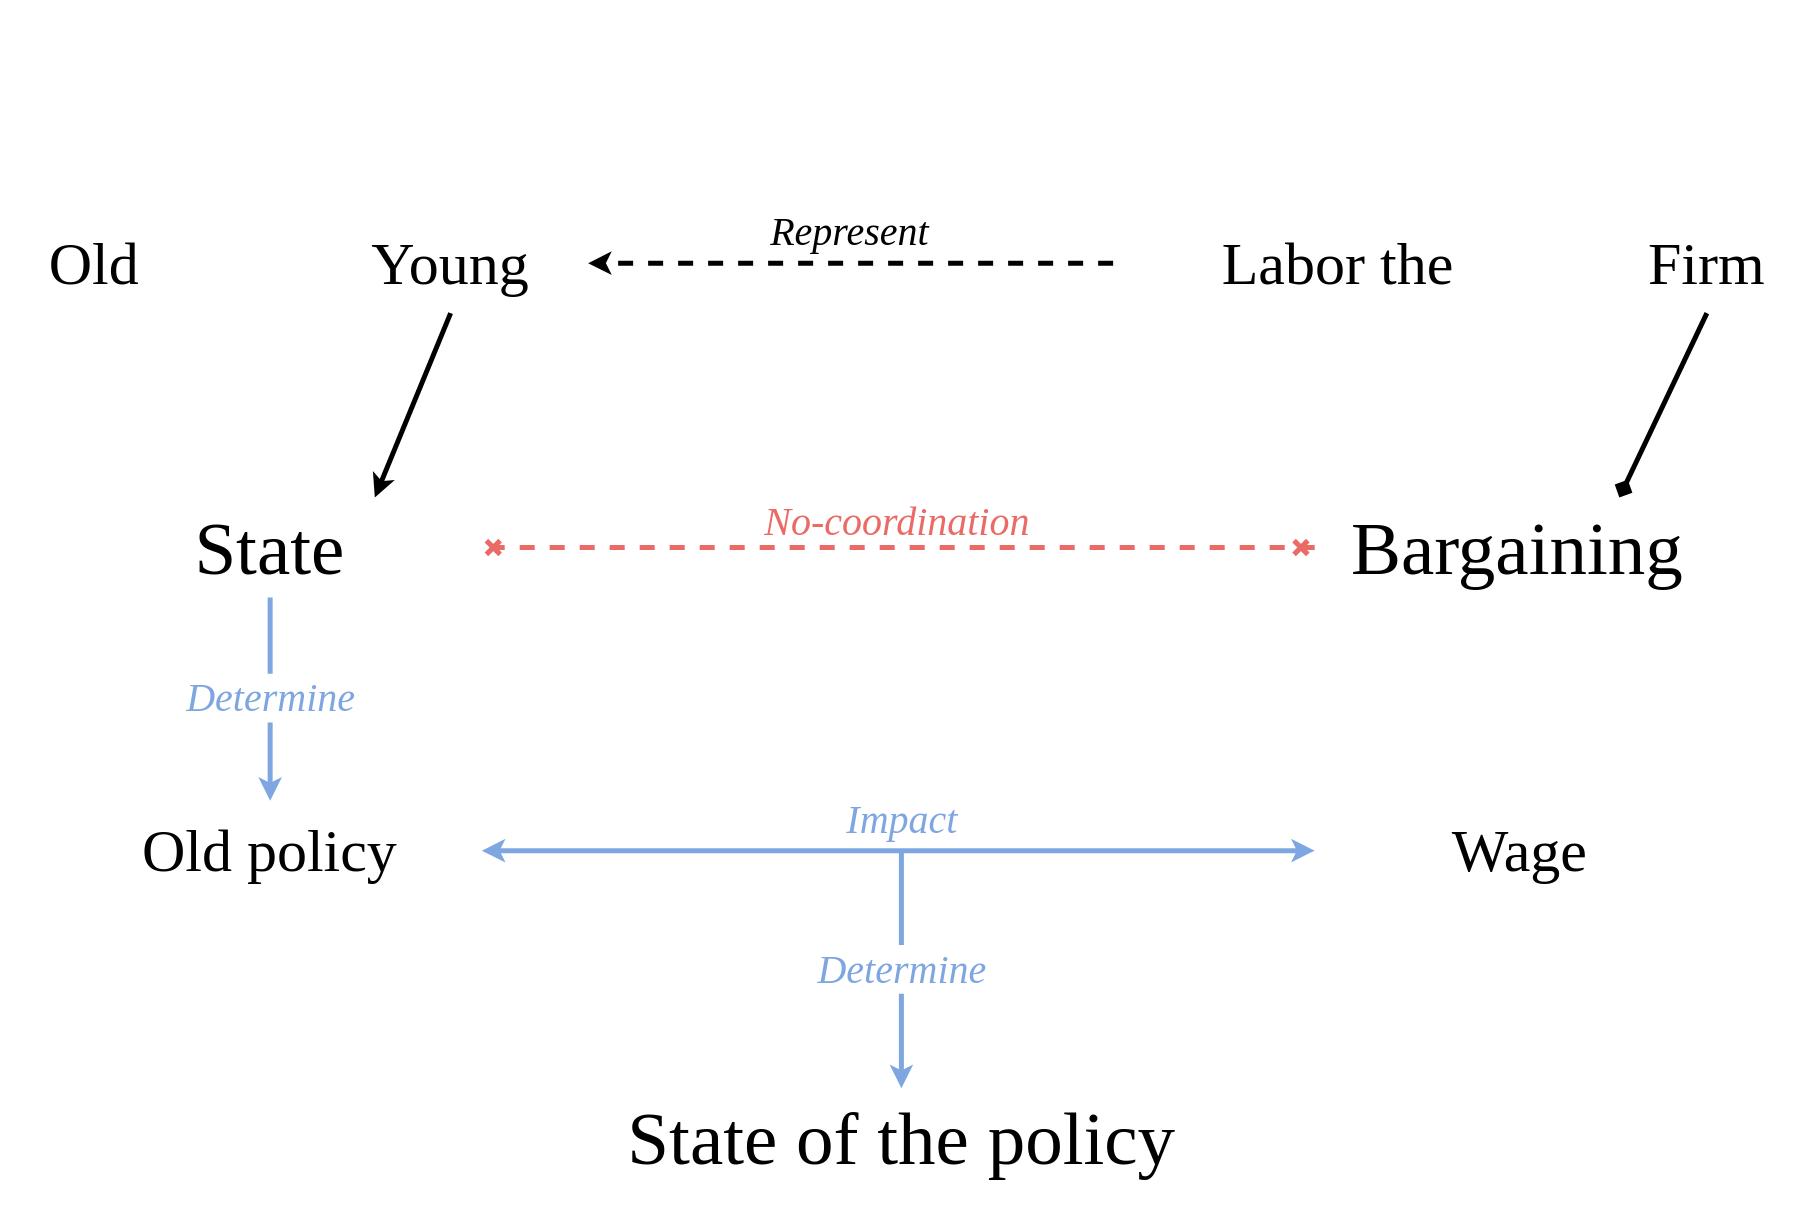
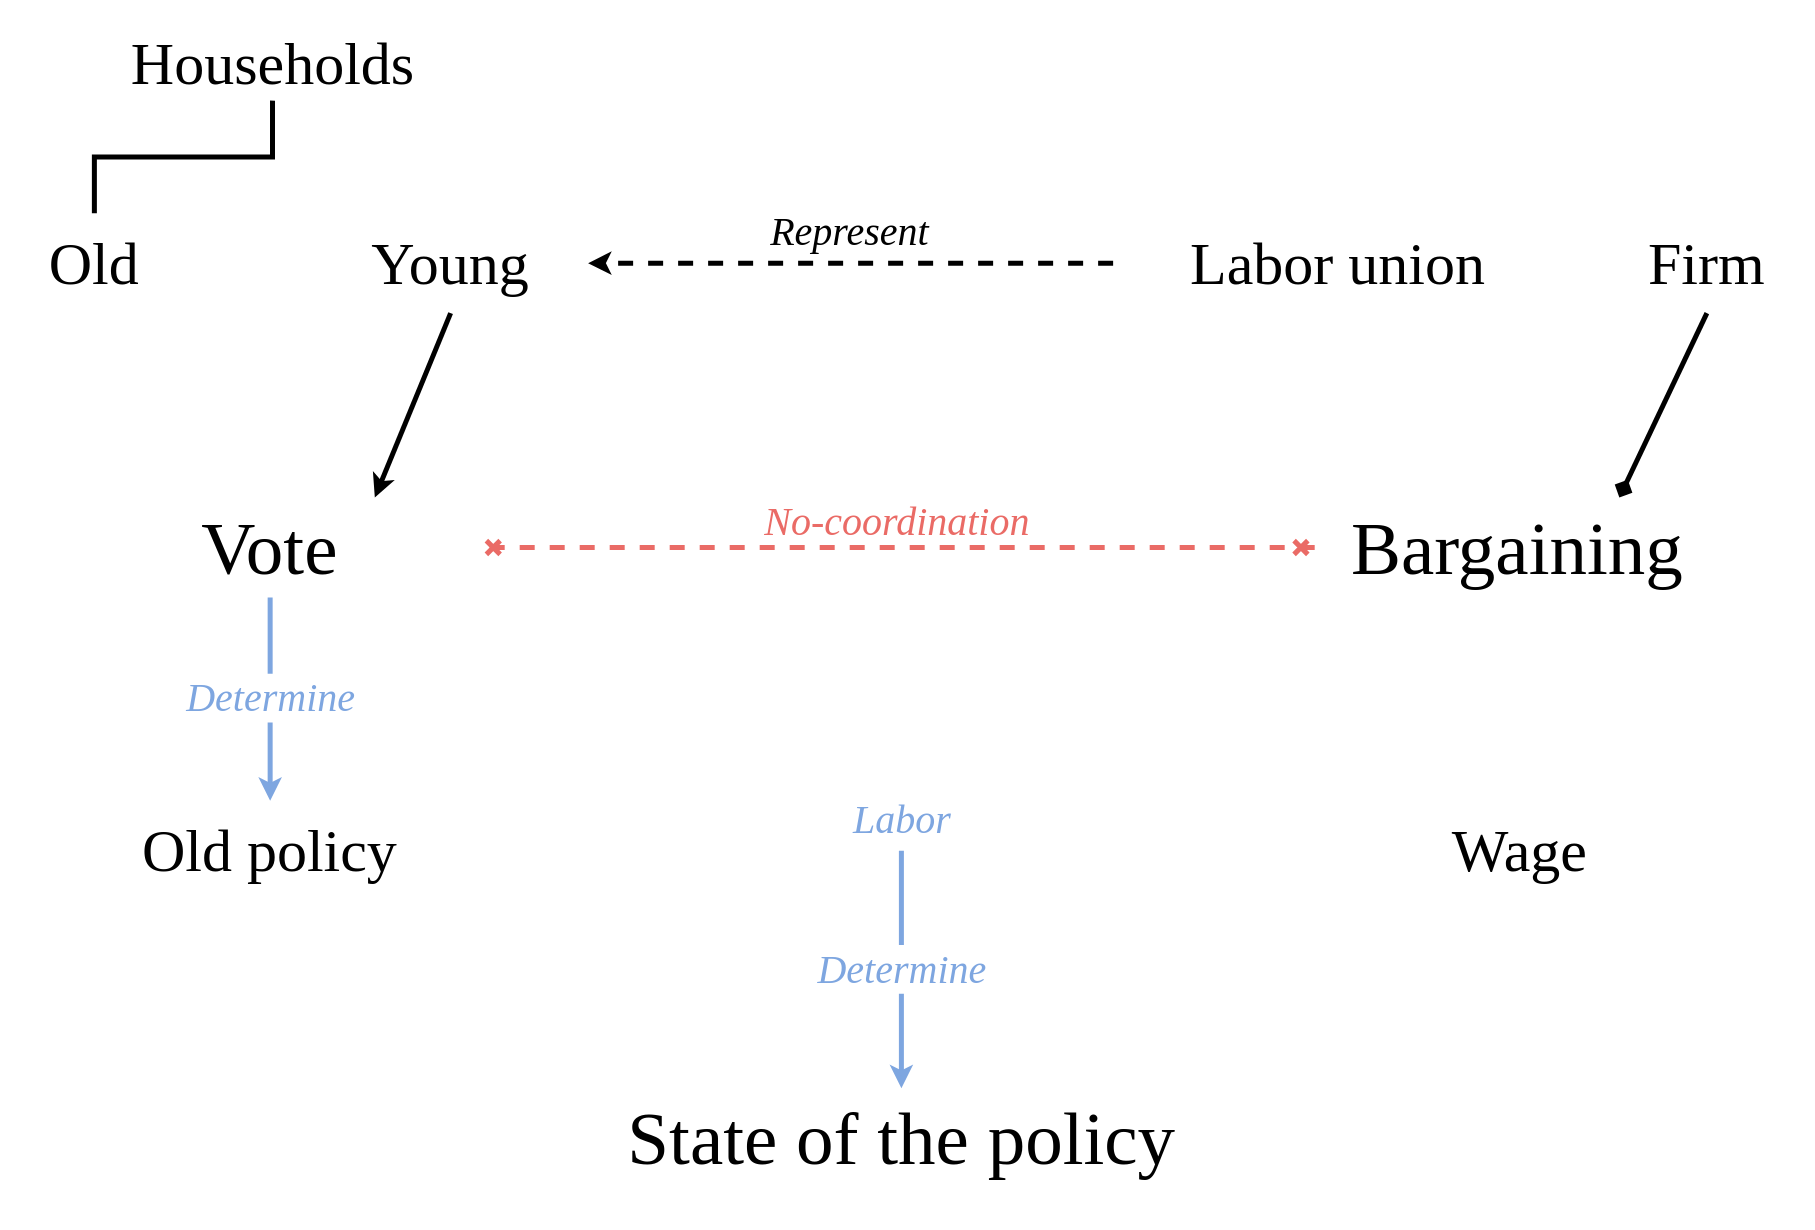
none -> (273, 63)
none -> (183, 157)
(1338, 263) -> (1338, 263)
(270, 548) -> (270, 548)
(903, 819) -> (903, 819)
(898, 851) -> none
